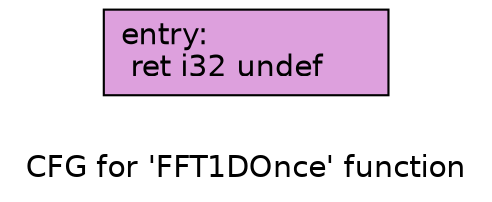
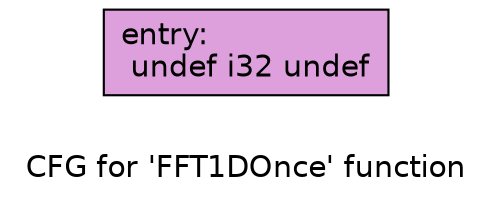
(223, 67) -> (246, 67)
